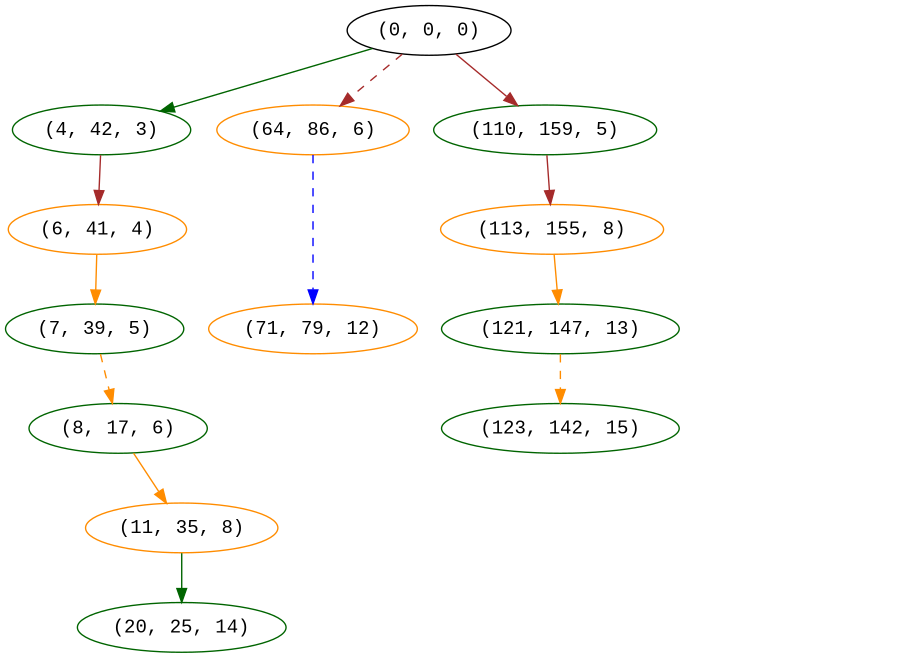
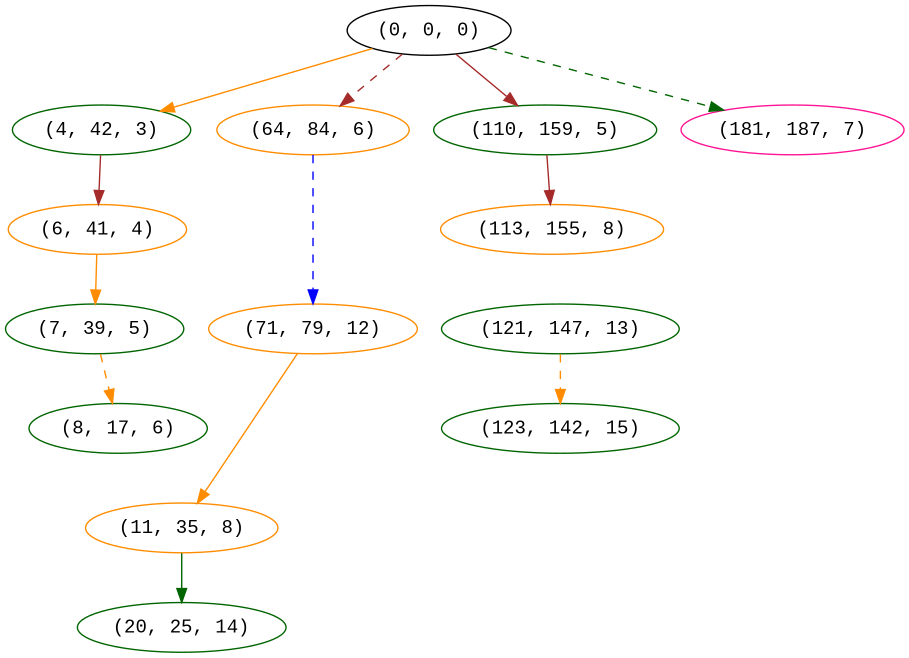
(273, 78) -> (273, 78)
(313, 130) -> (313, 130)
none -> (793, 130)
(556, 272) -> none
(146, 472) -> (251, 423)
